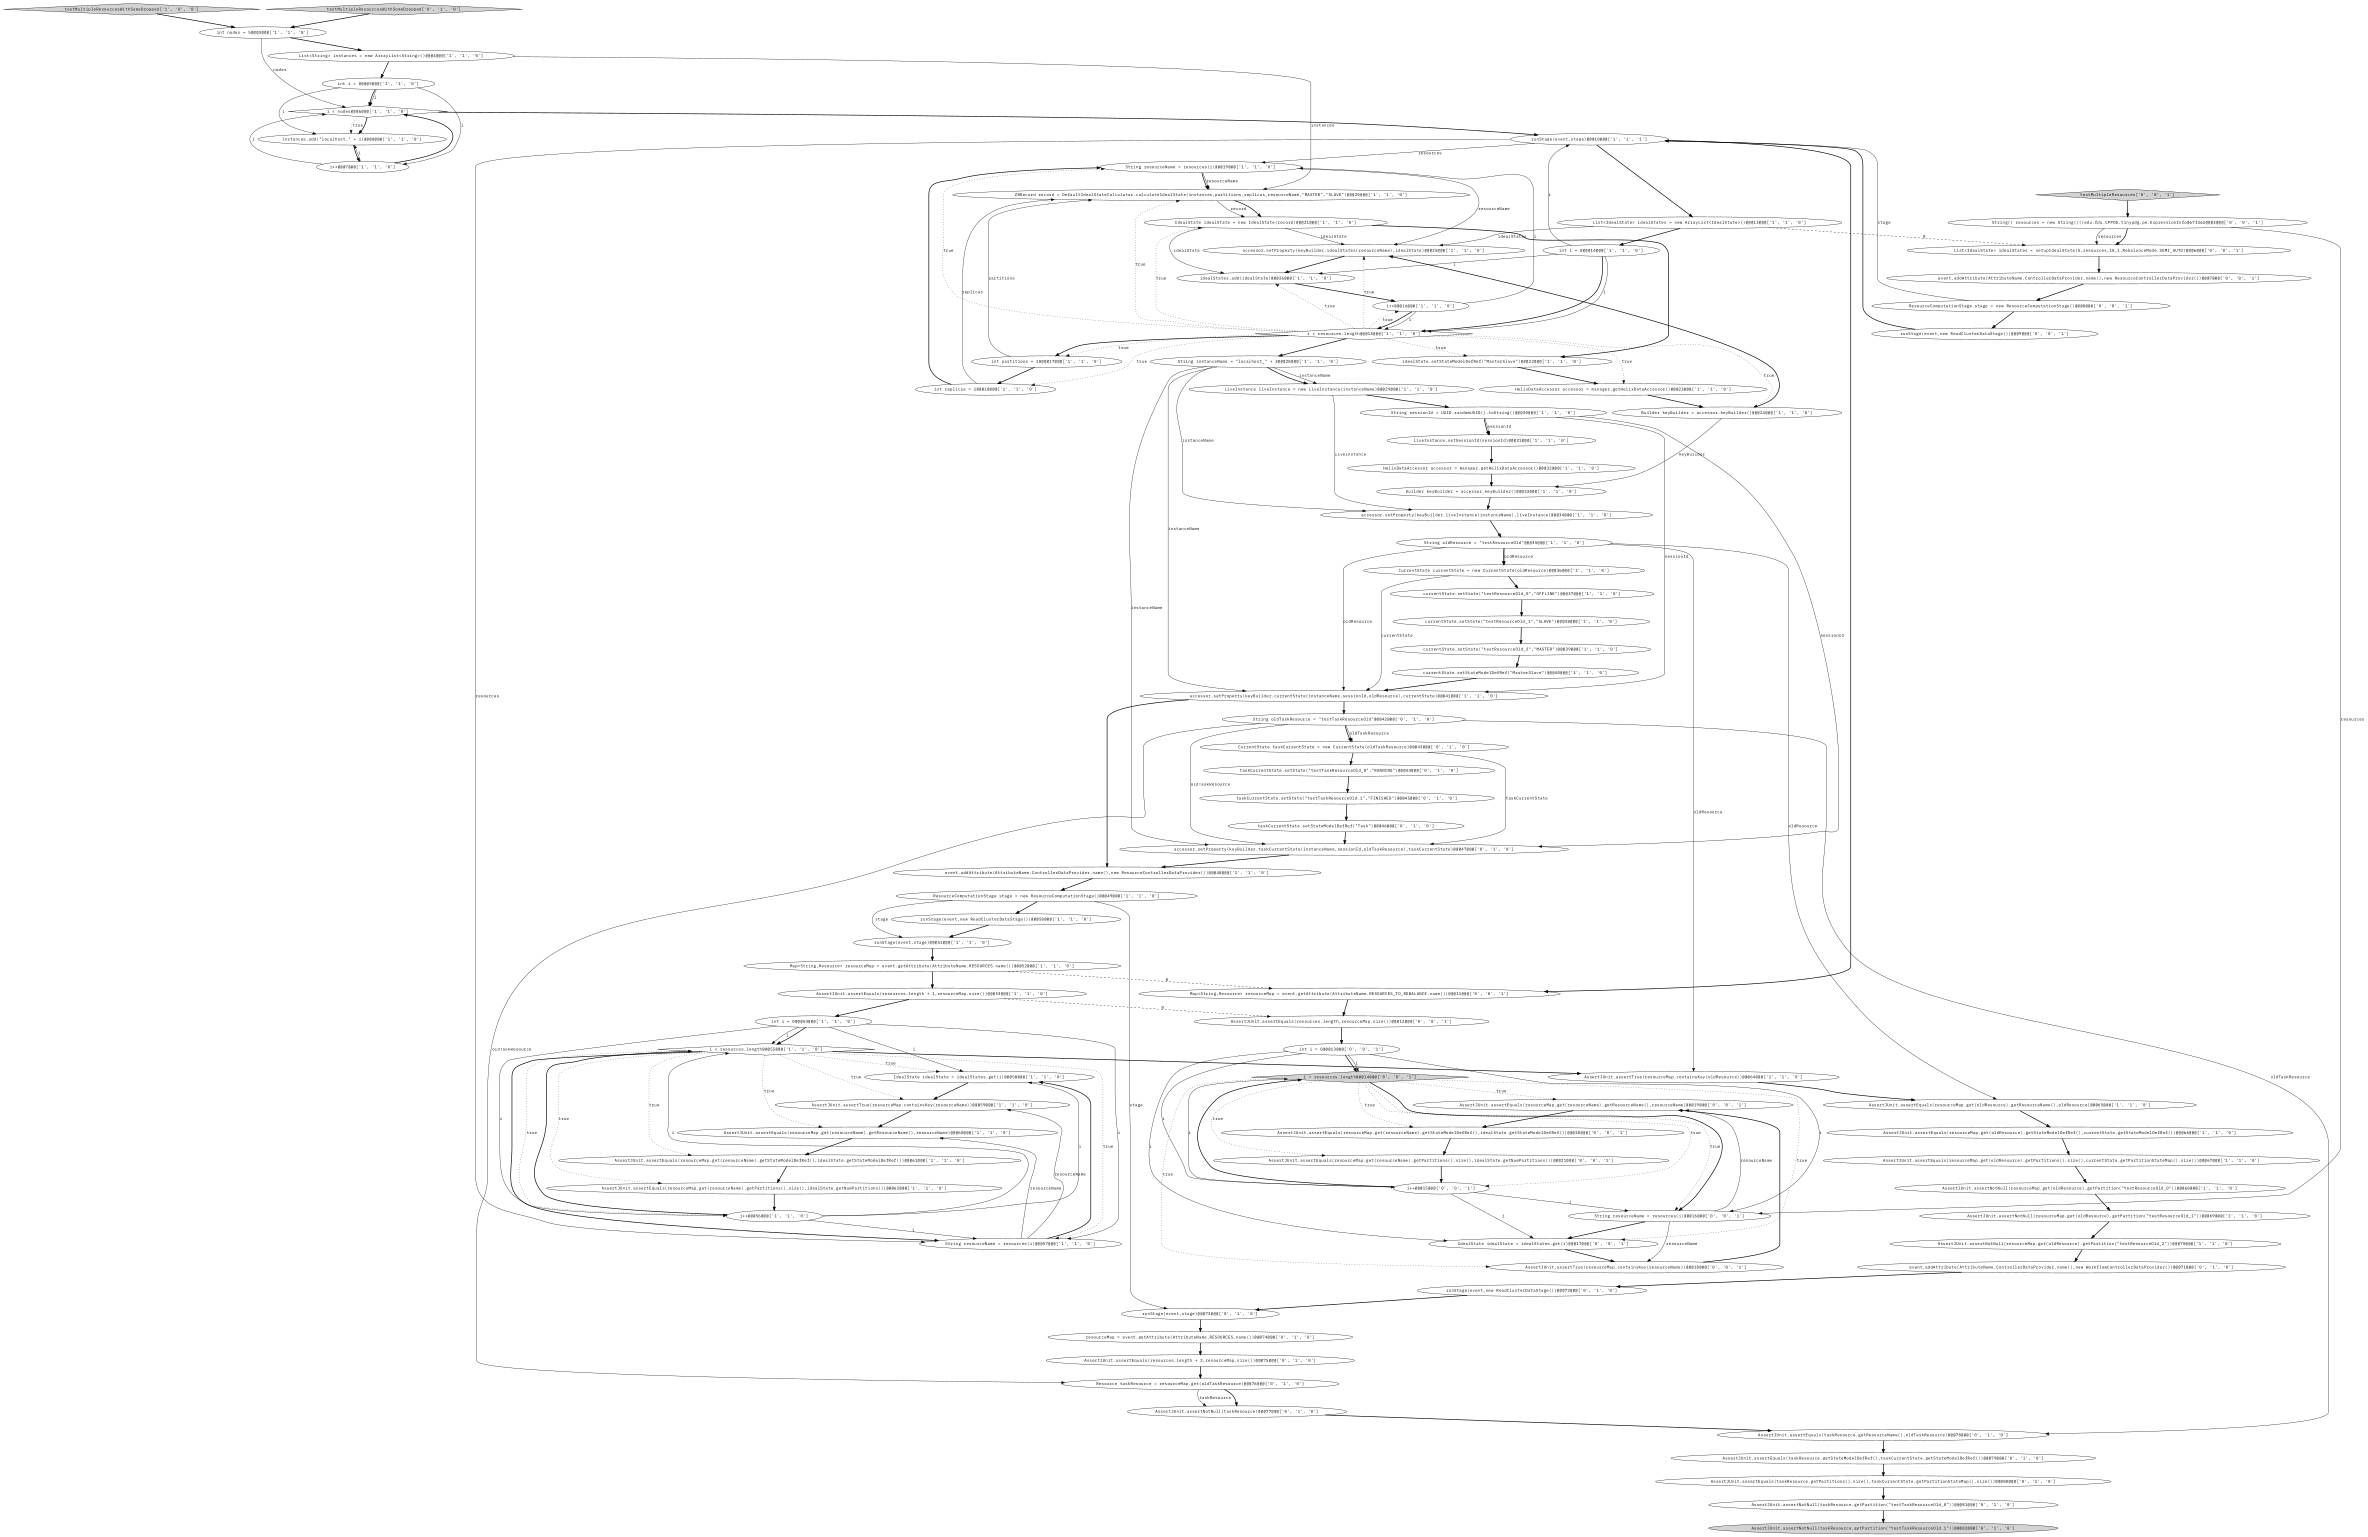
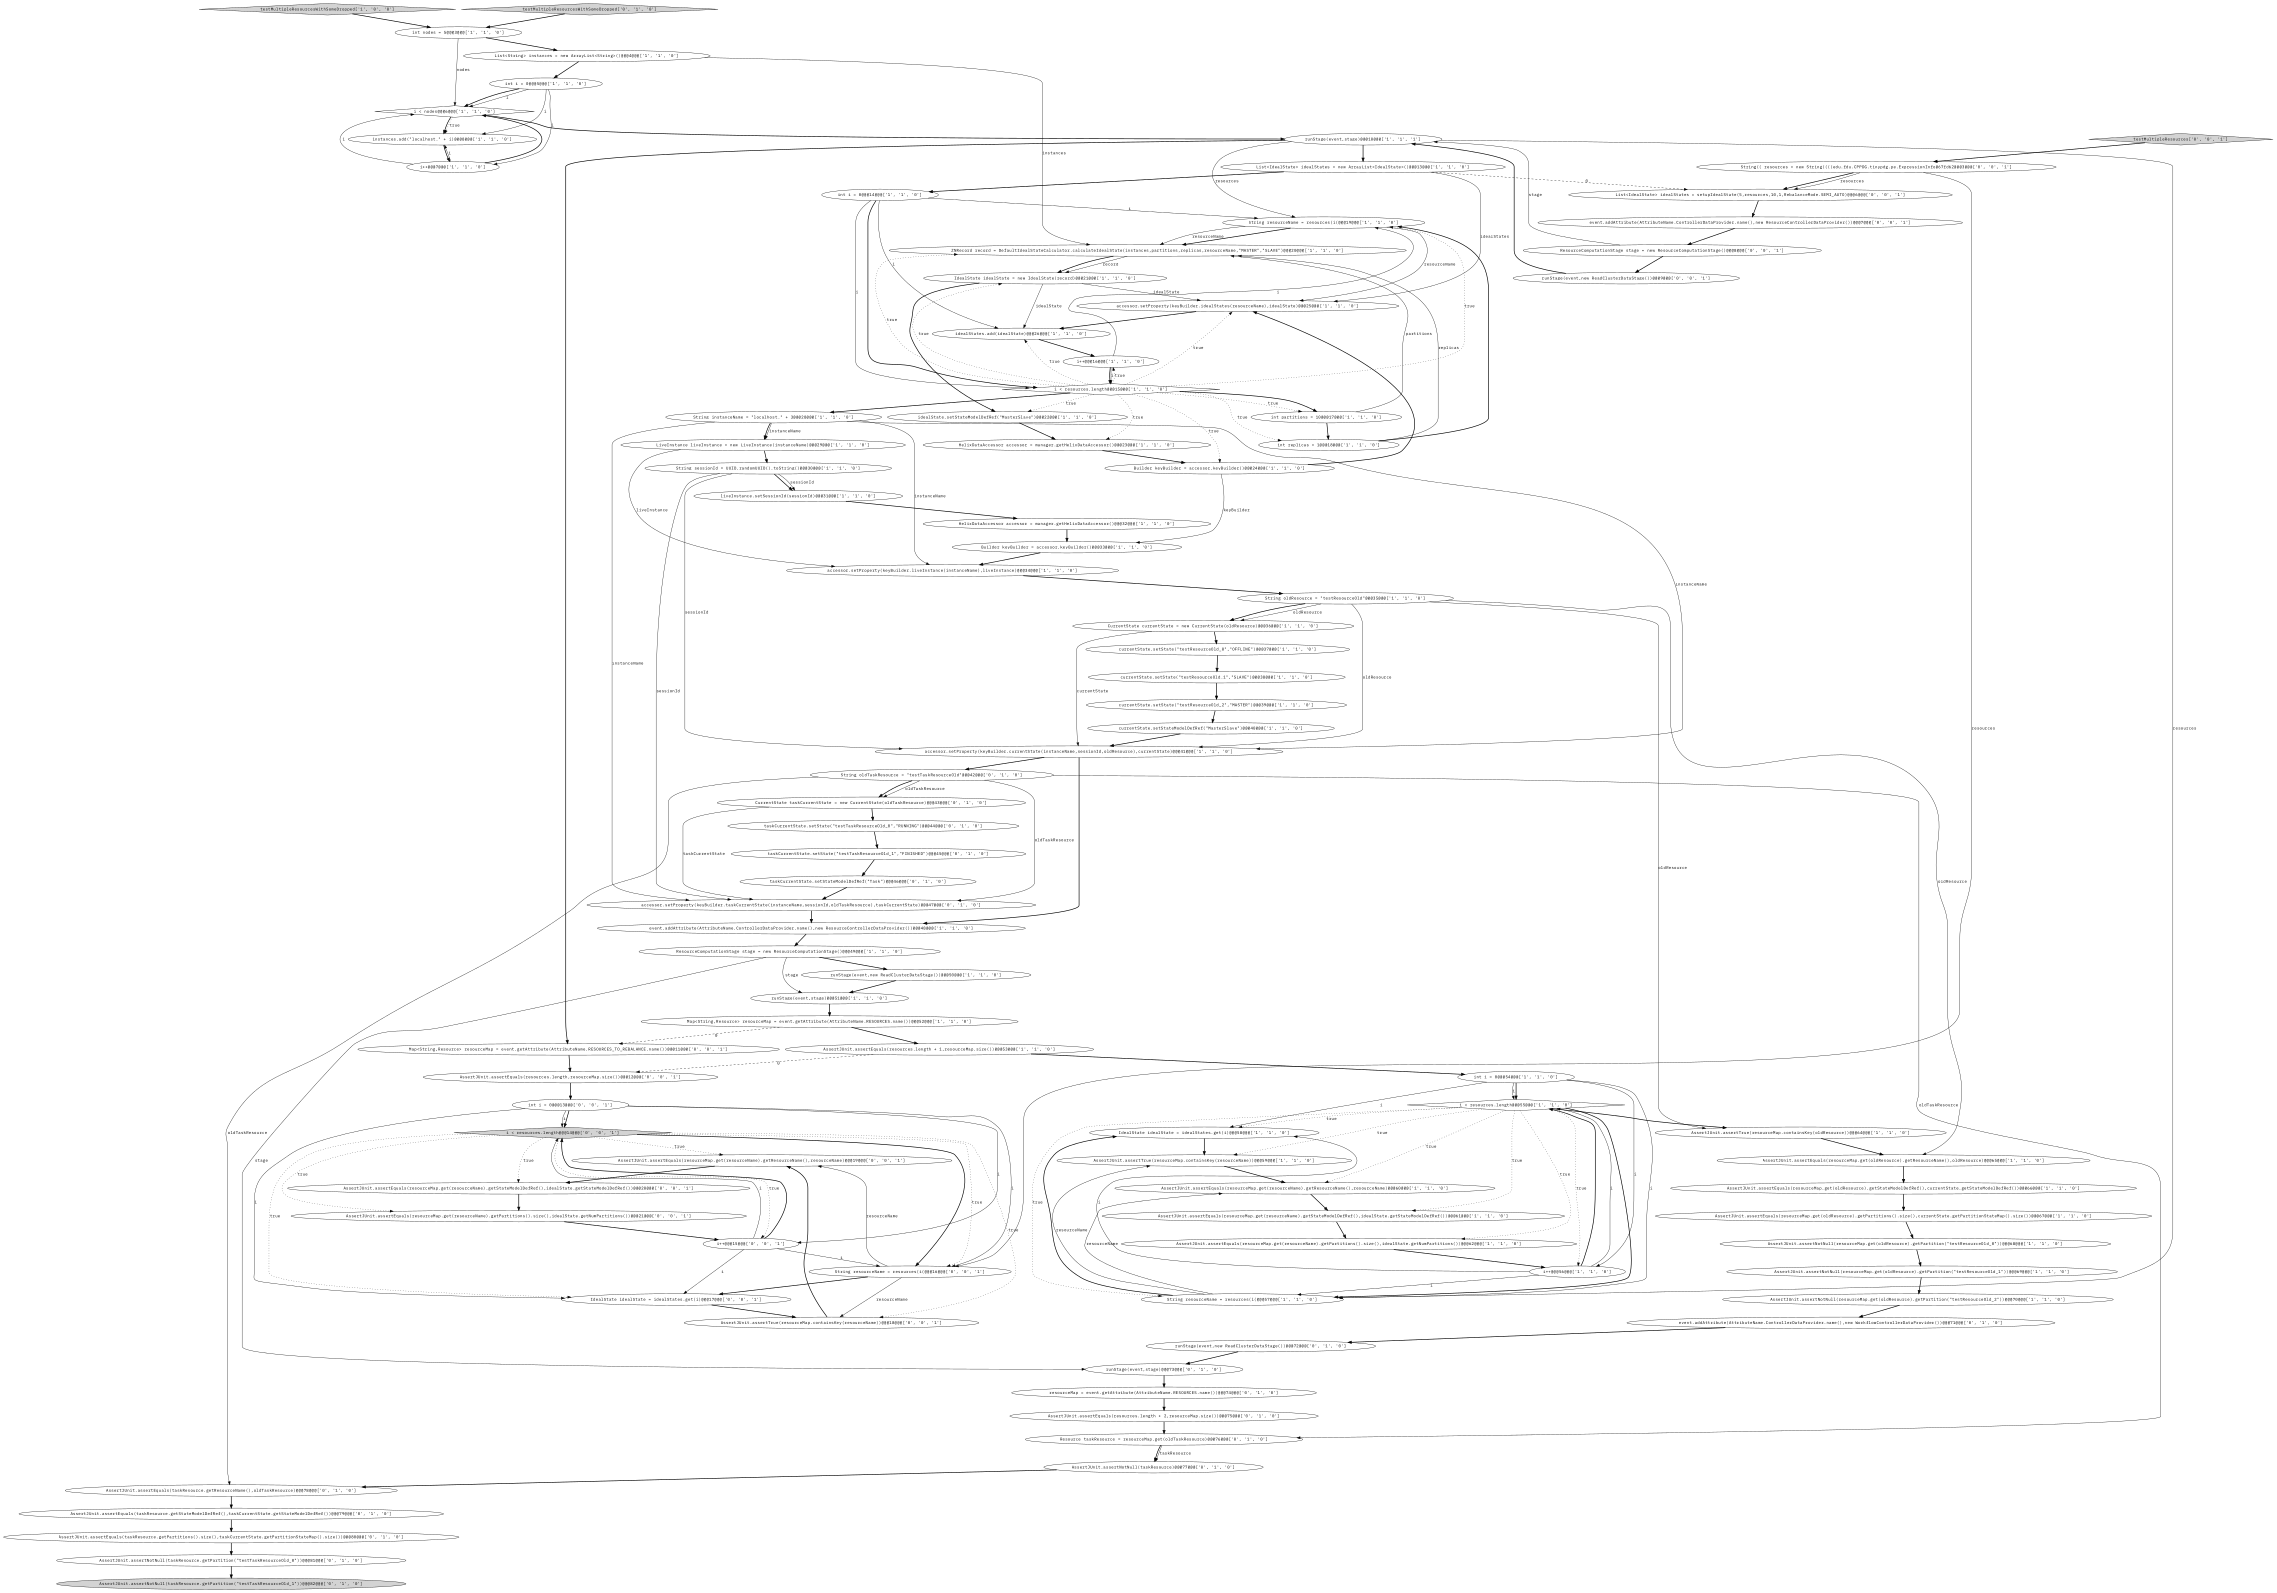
(1549, 198) -> (1091, 208)
